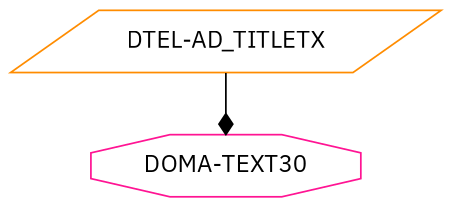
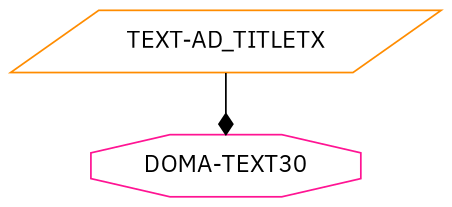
(226, 41) -> (226, 41)
